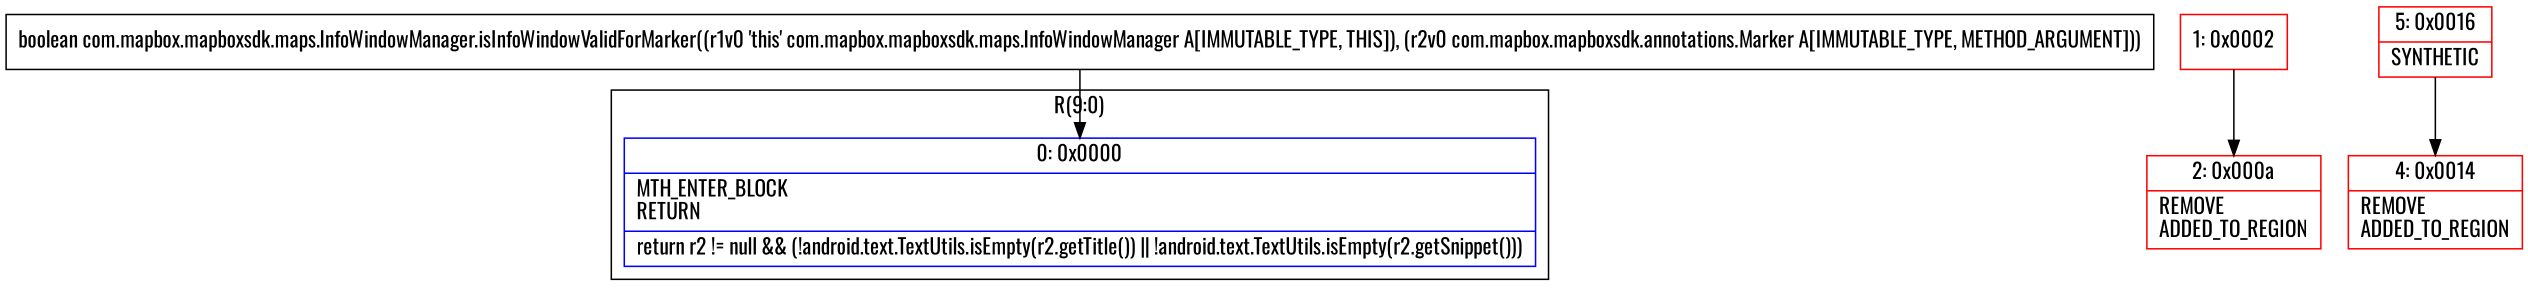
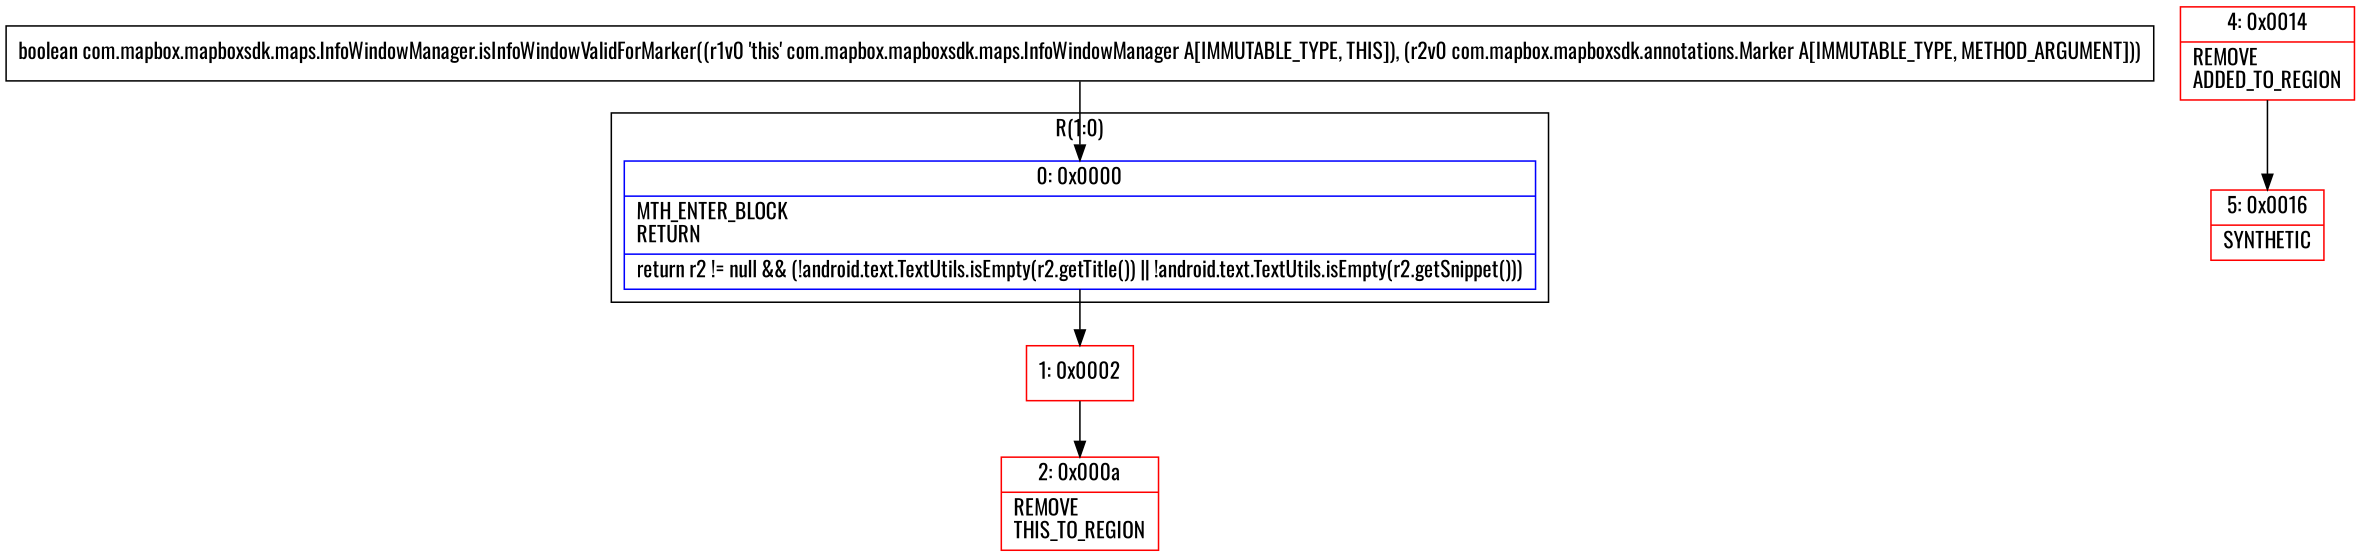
(1080, 108) -> (1080, 131)
(2435, 108) -> (2267, 137)
(2234, 230) -> (1080, 532)
none -> (1080, 312)
